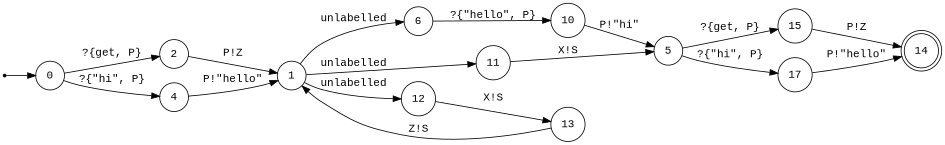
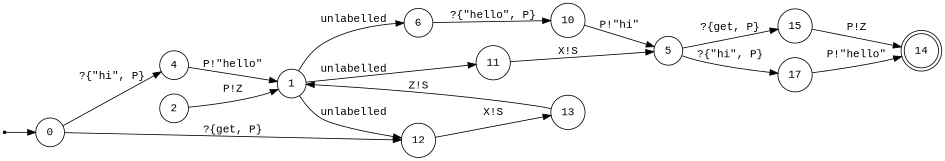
(108, 65) -> (229, 136)
